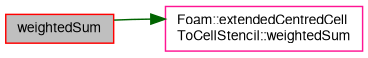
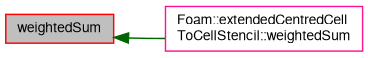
(132, 19) -> (147, 38)
